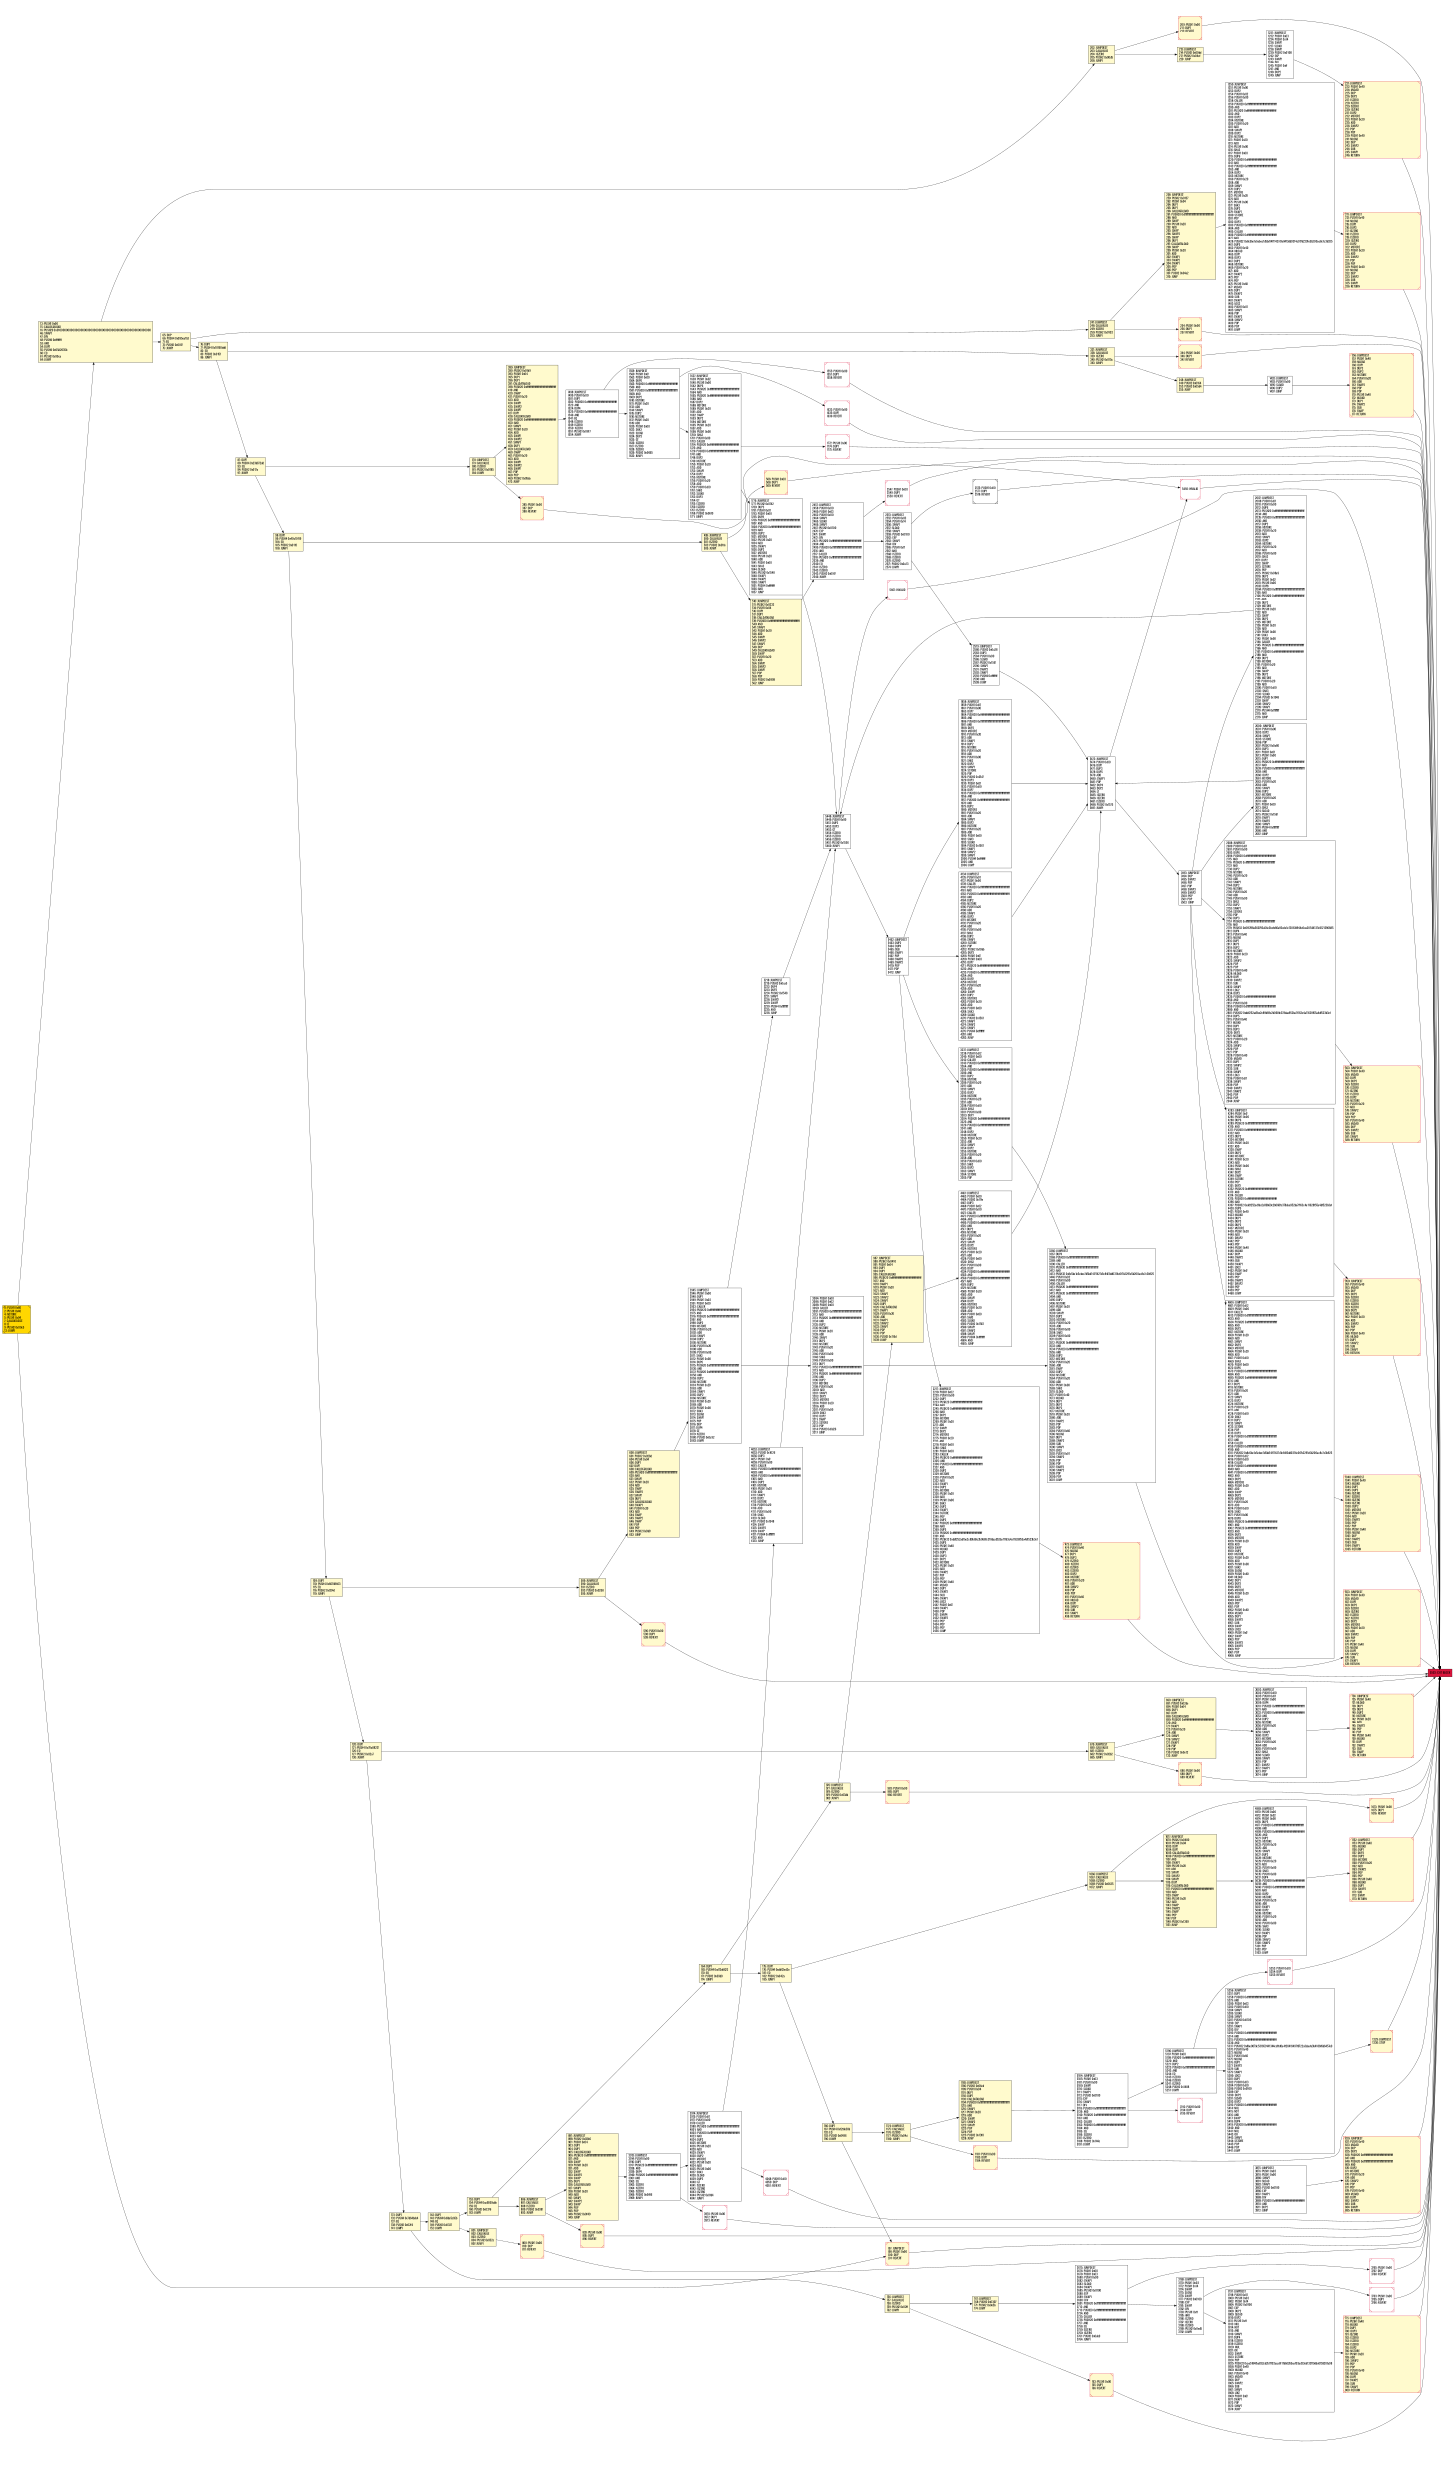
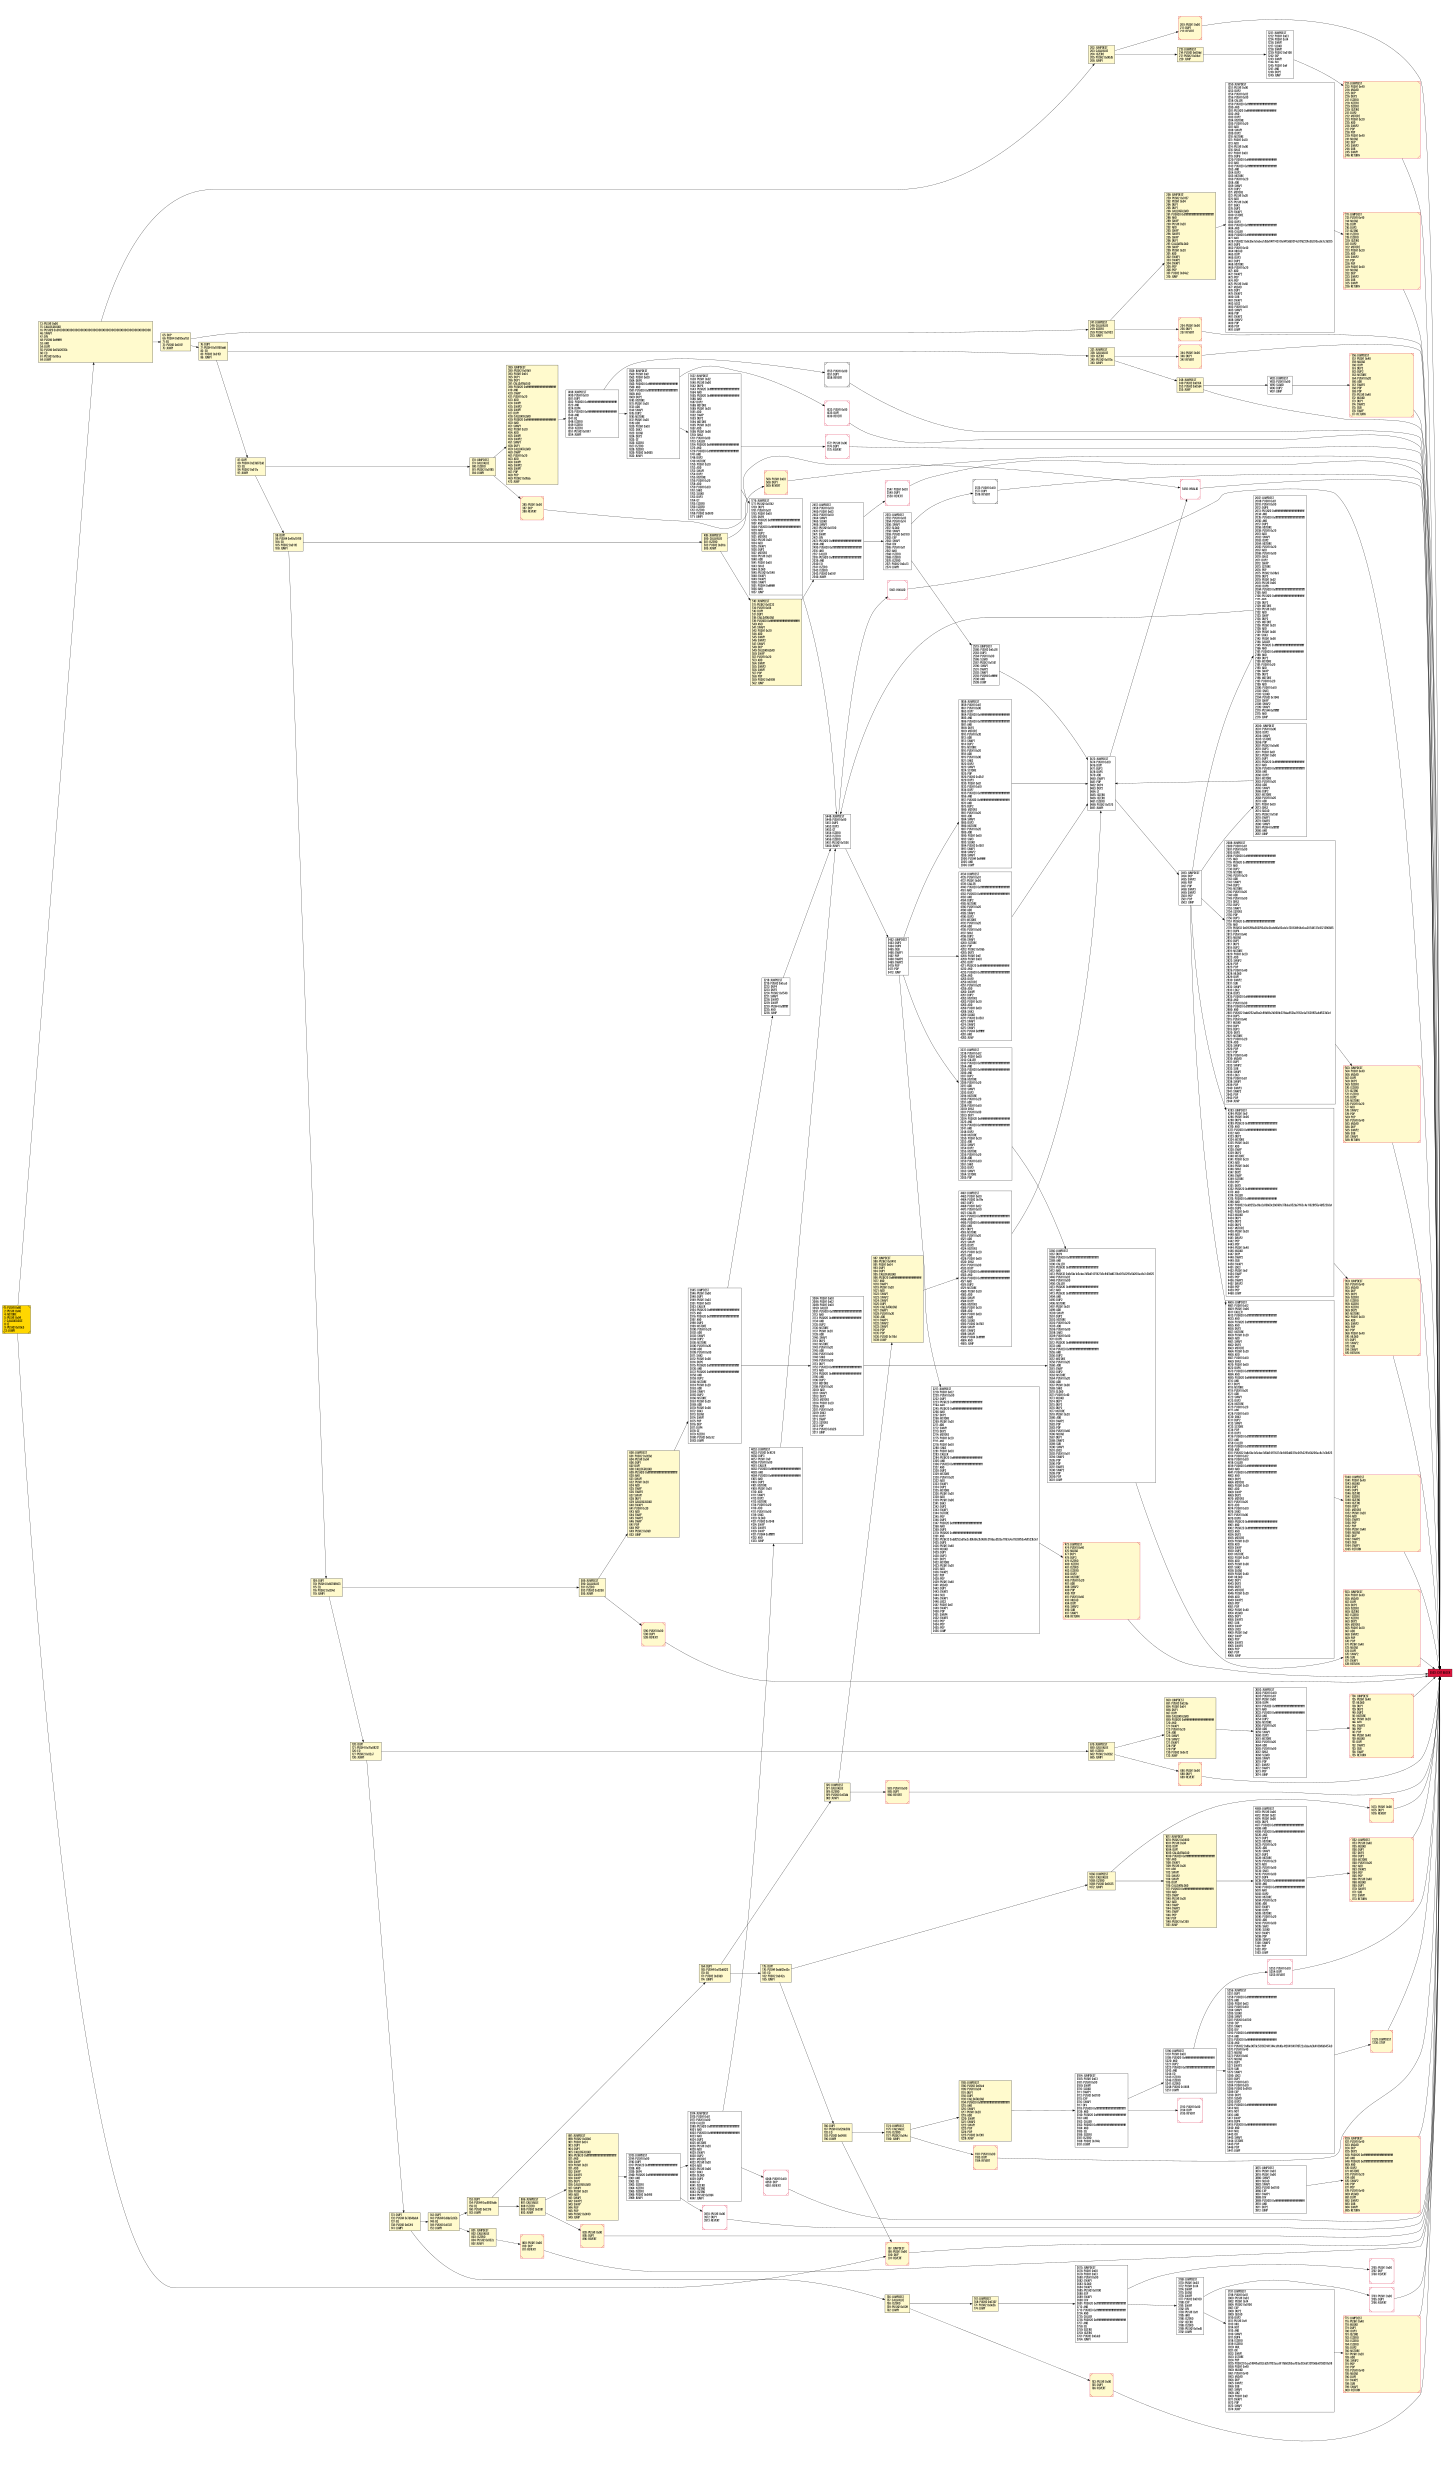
(837, 375) -> (837, 375)
(1436, 1983) -> (1438, 936)
